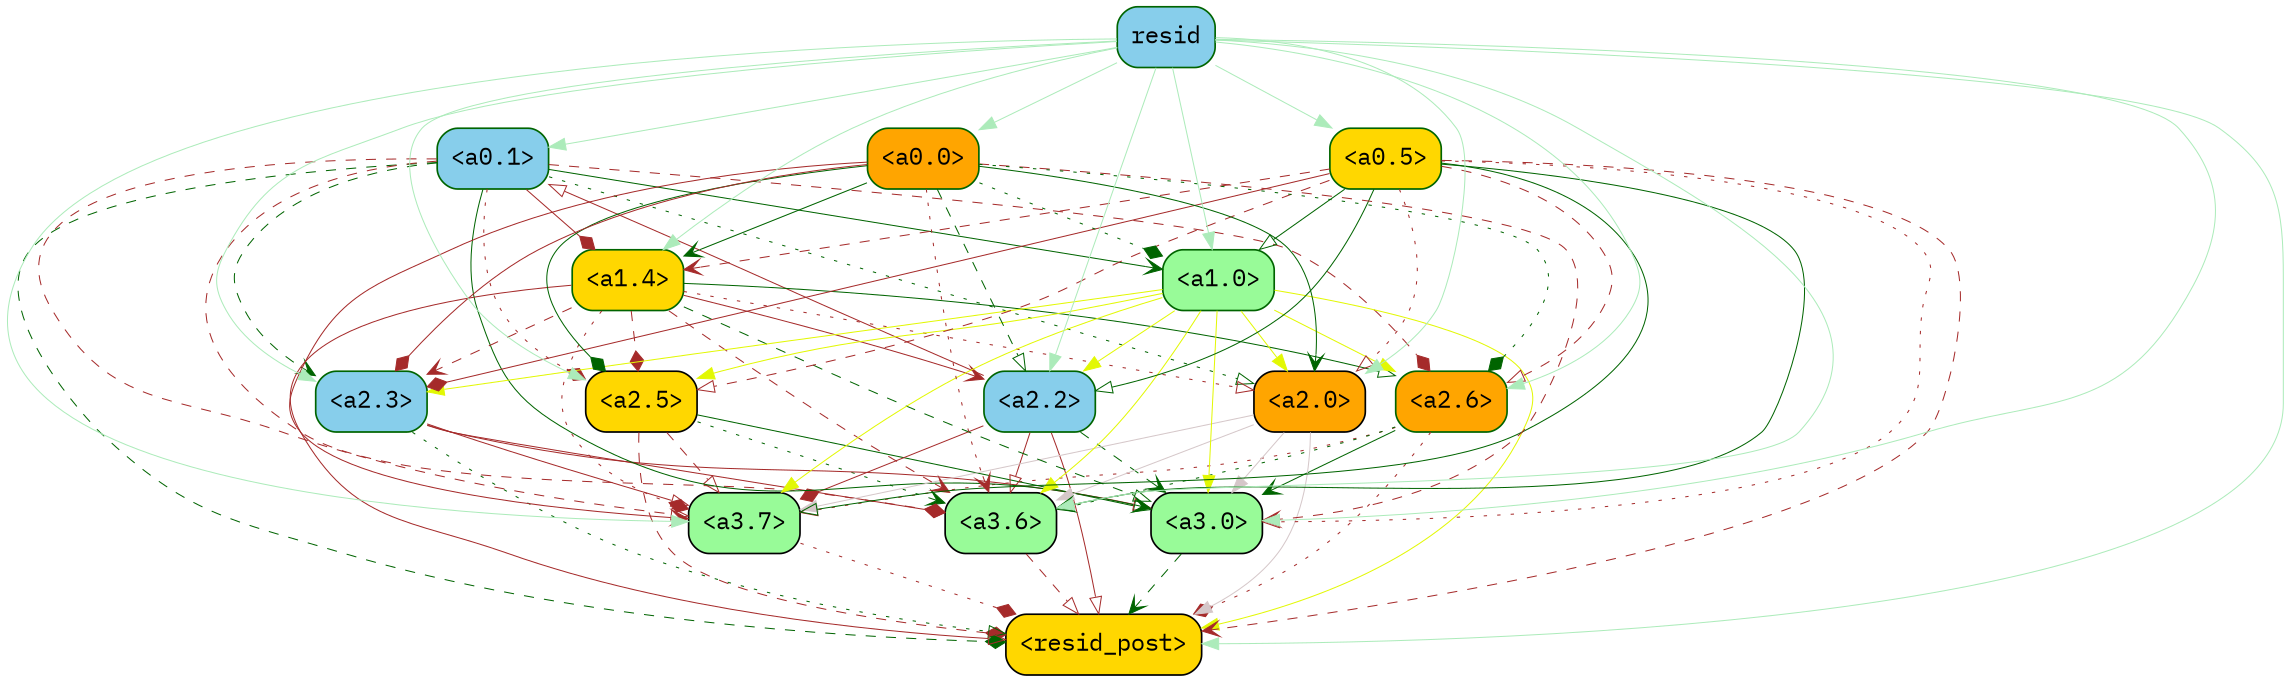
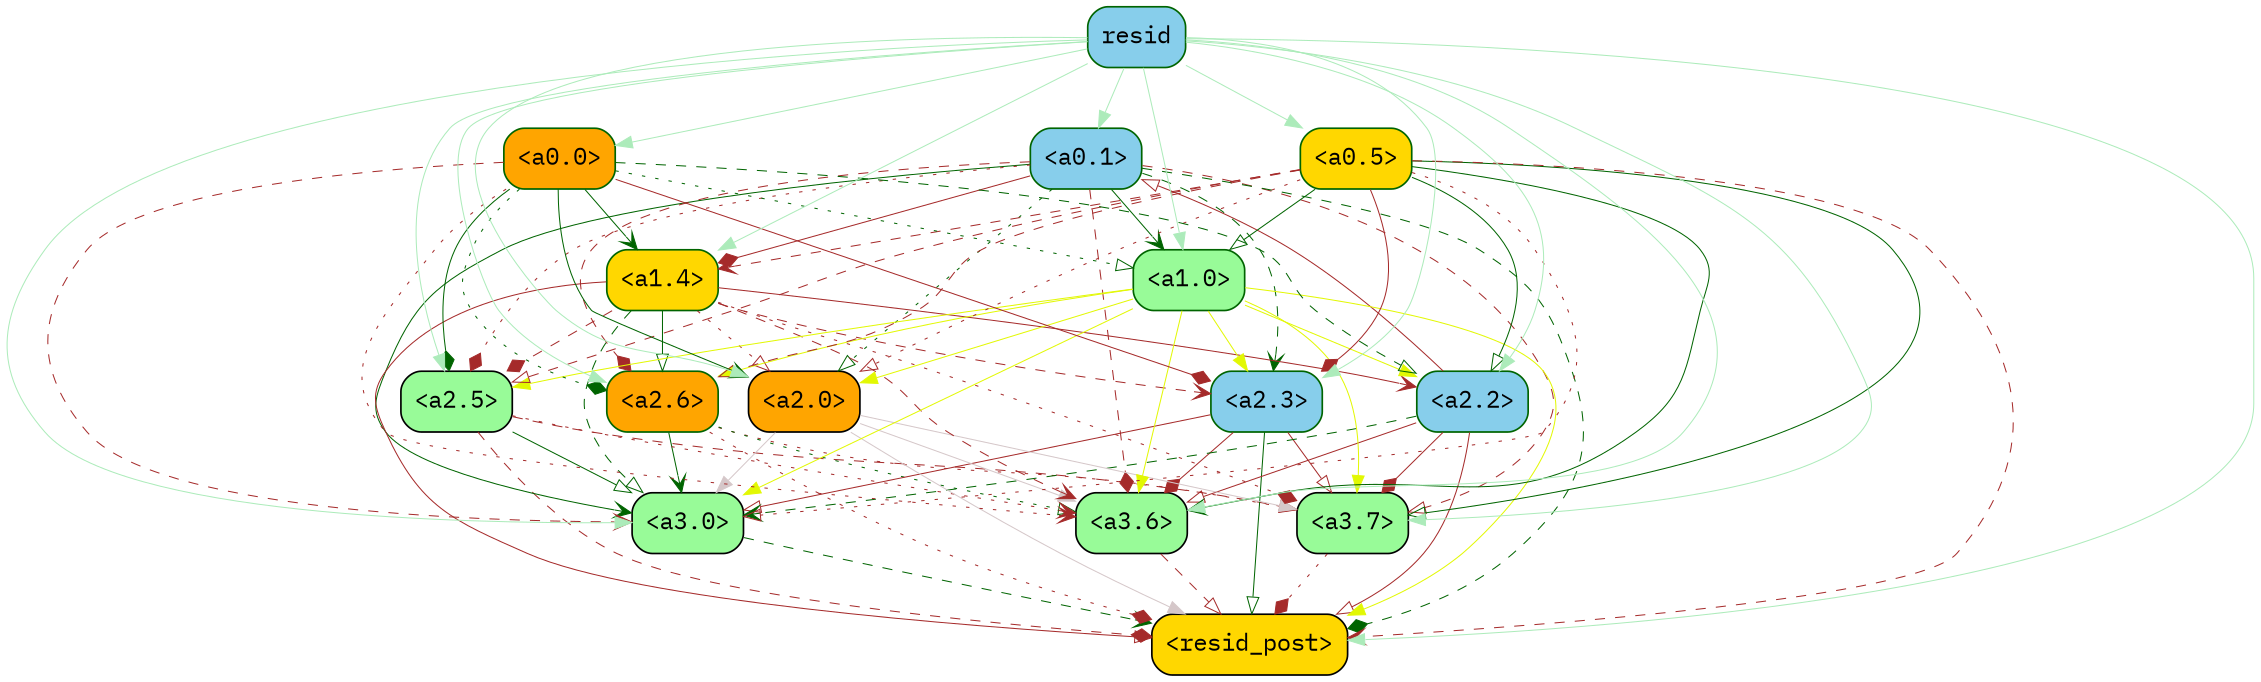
(1061, 216) -> (841, 213)
(353, 301) -> none
(641, 402) -> (457, 402)
(807, 458) -> (826, 473)
(672, 566) -> (1259, 514)
